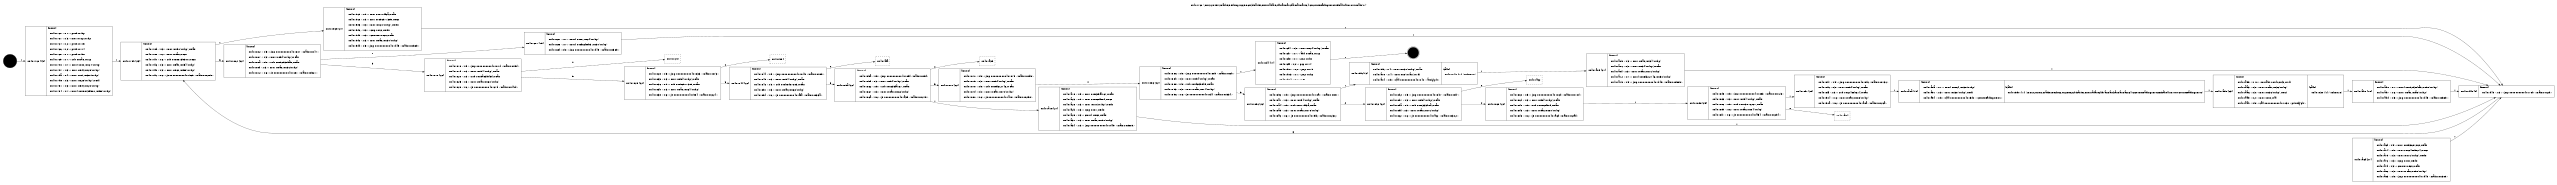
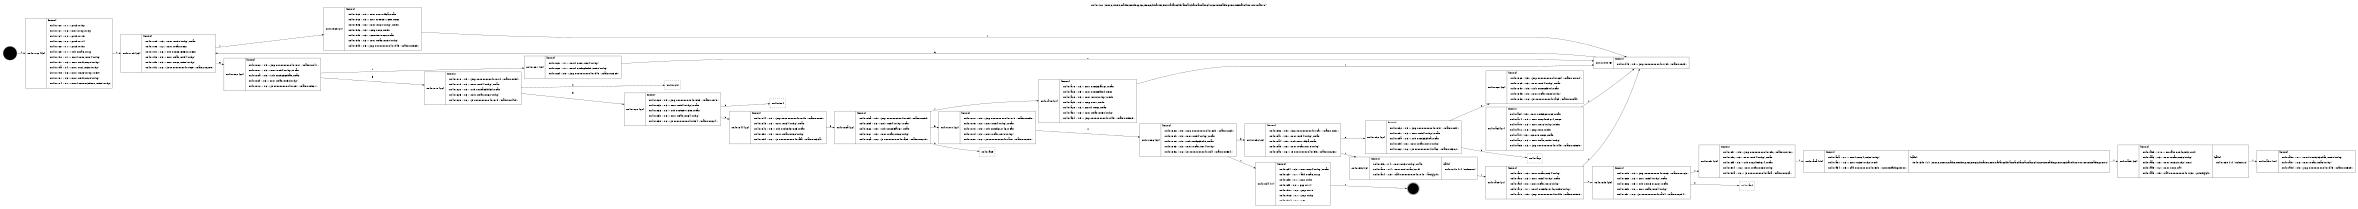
(882, 61) -> none
(2454, 91) -> none
(1635, 104) -> (1587, 183)
